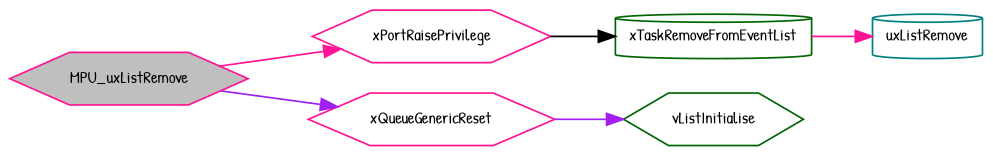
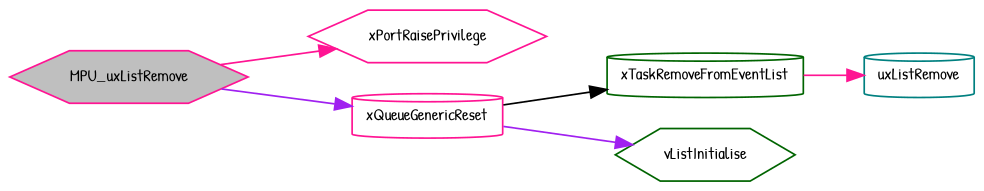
(574, 36) -> (547, 99)
(432, 119) -> (427, 116)
